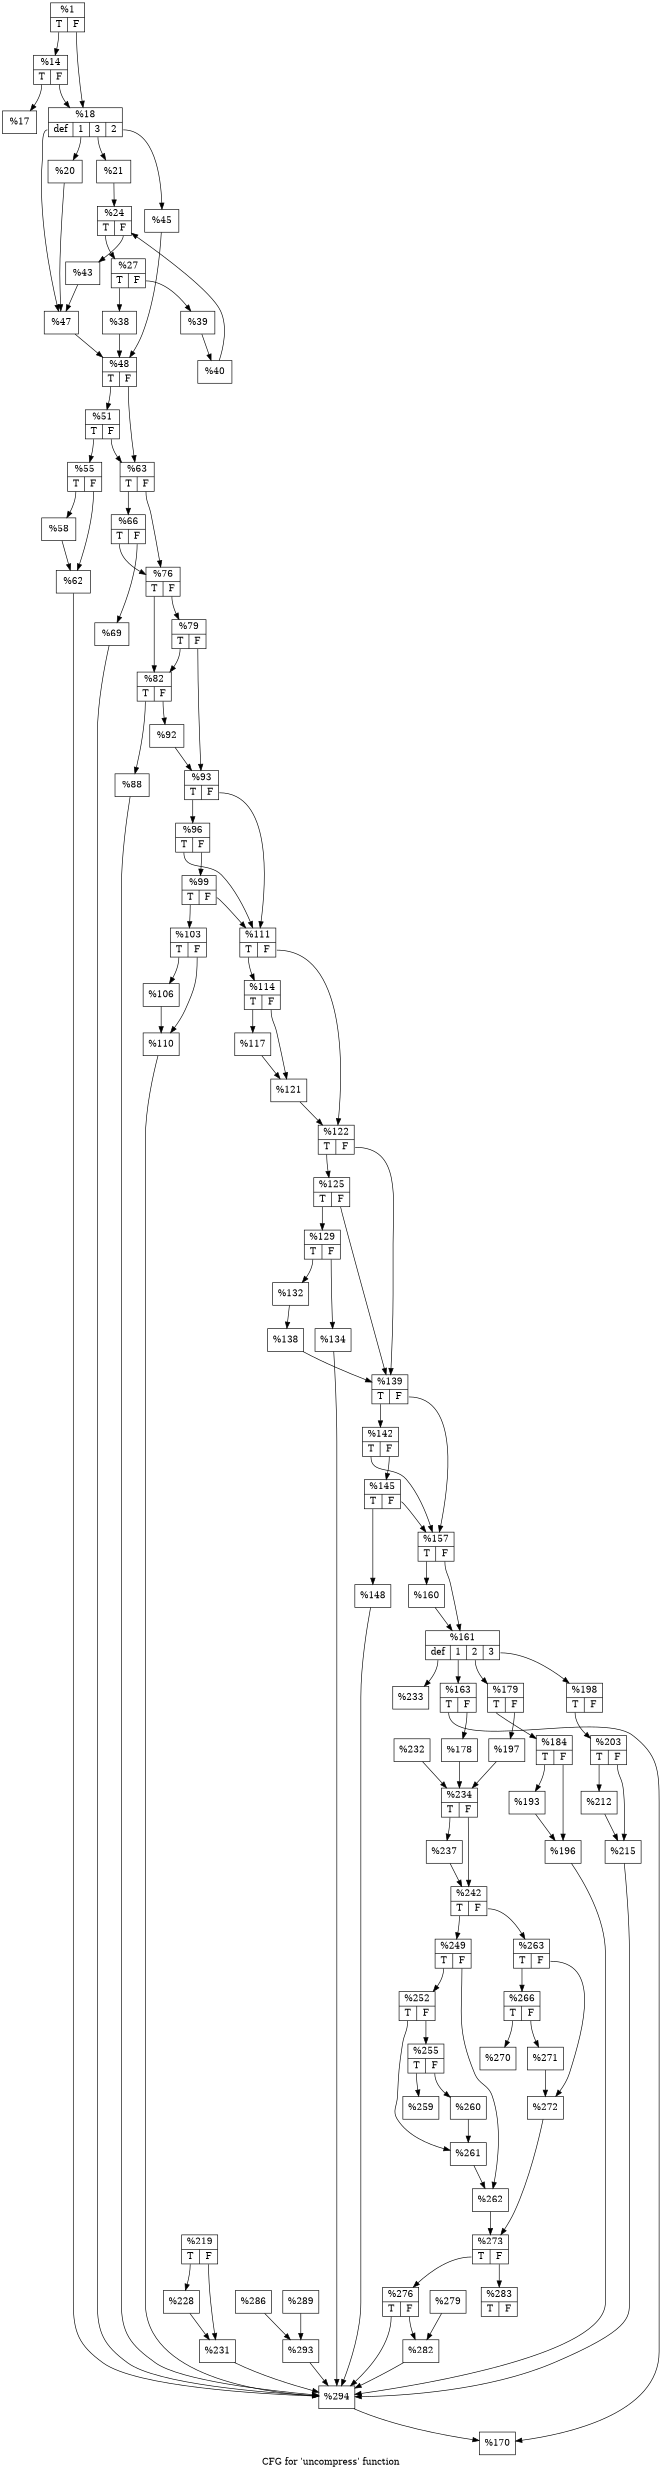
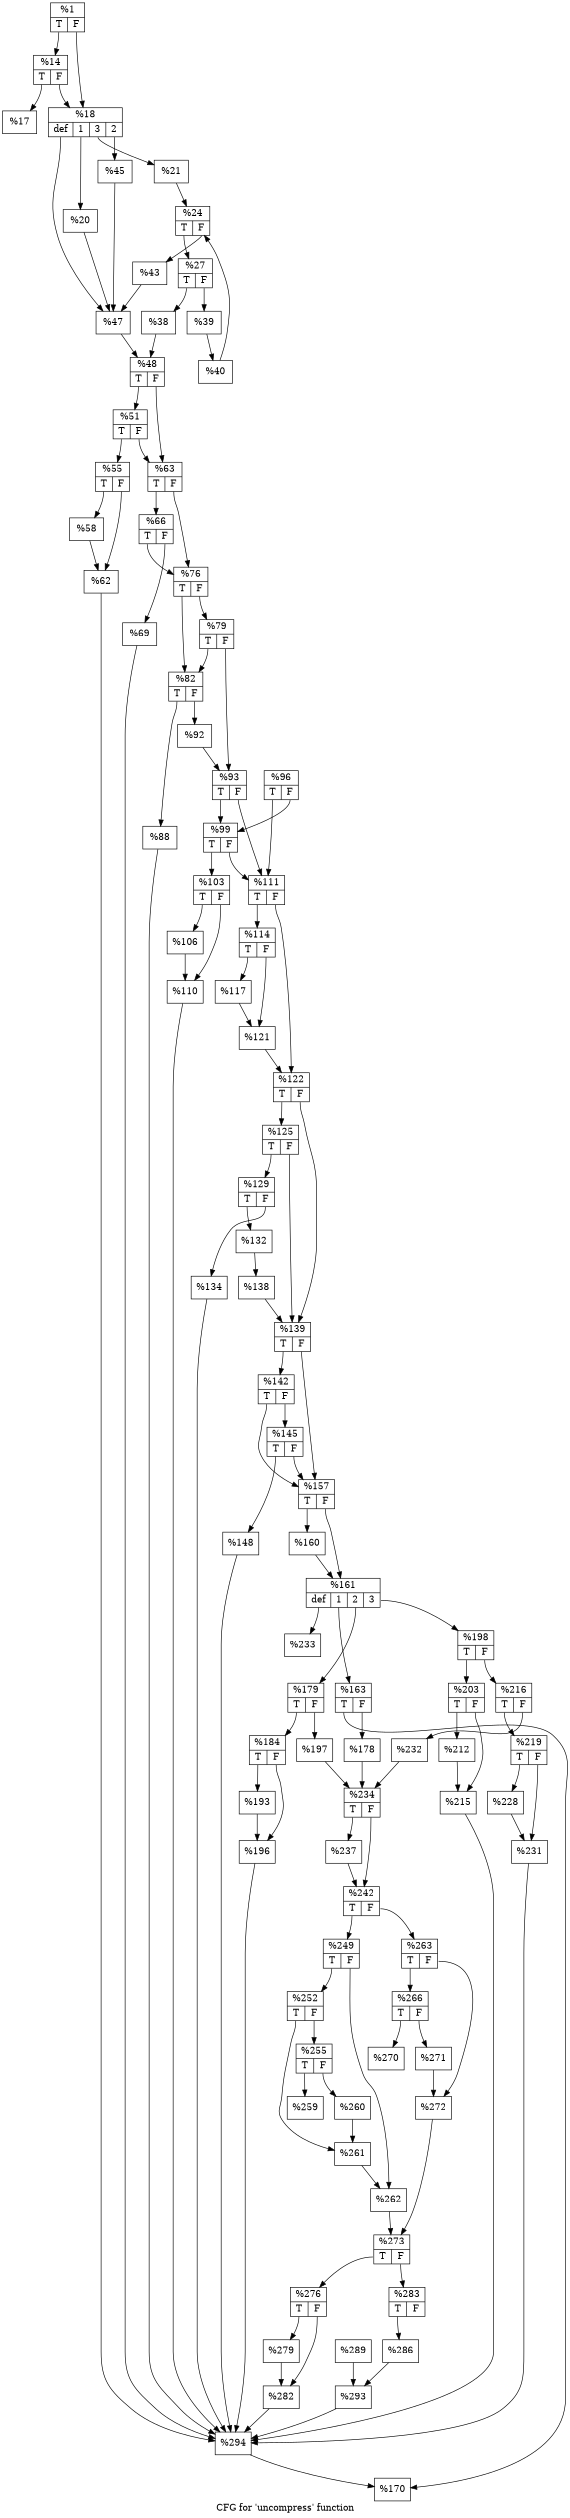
(154, 294) -> (114, 244)
(193, 808) -> (221, 808)
none -> (514, 1698)
none -> (398, 2325)
(380, 2352) -> (297, 2326)
